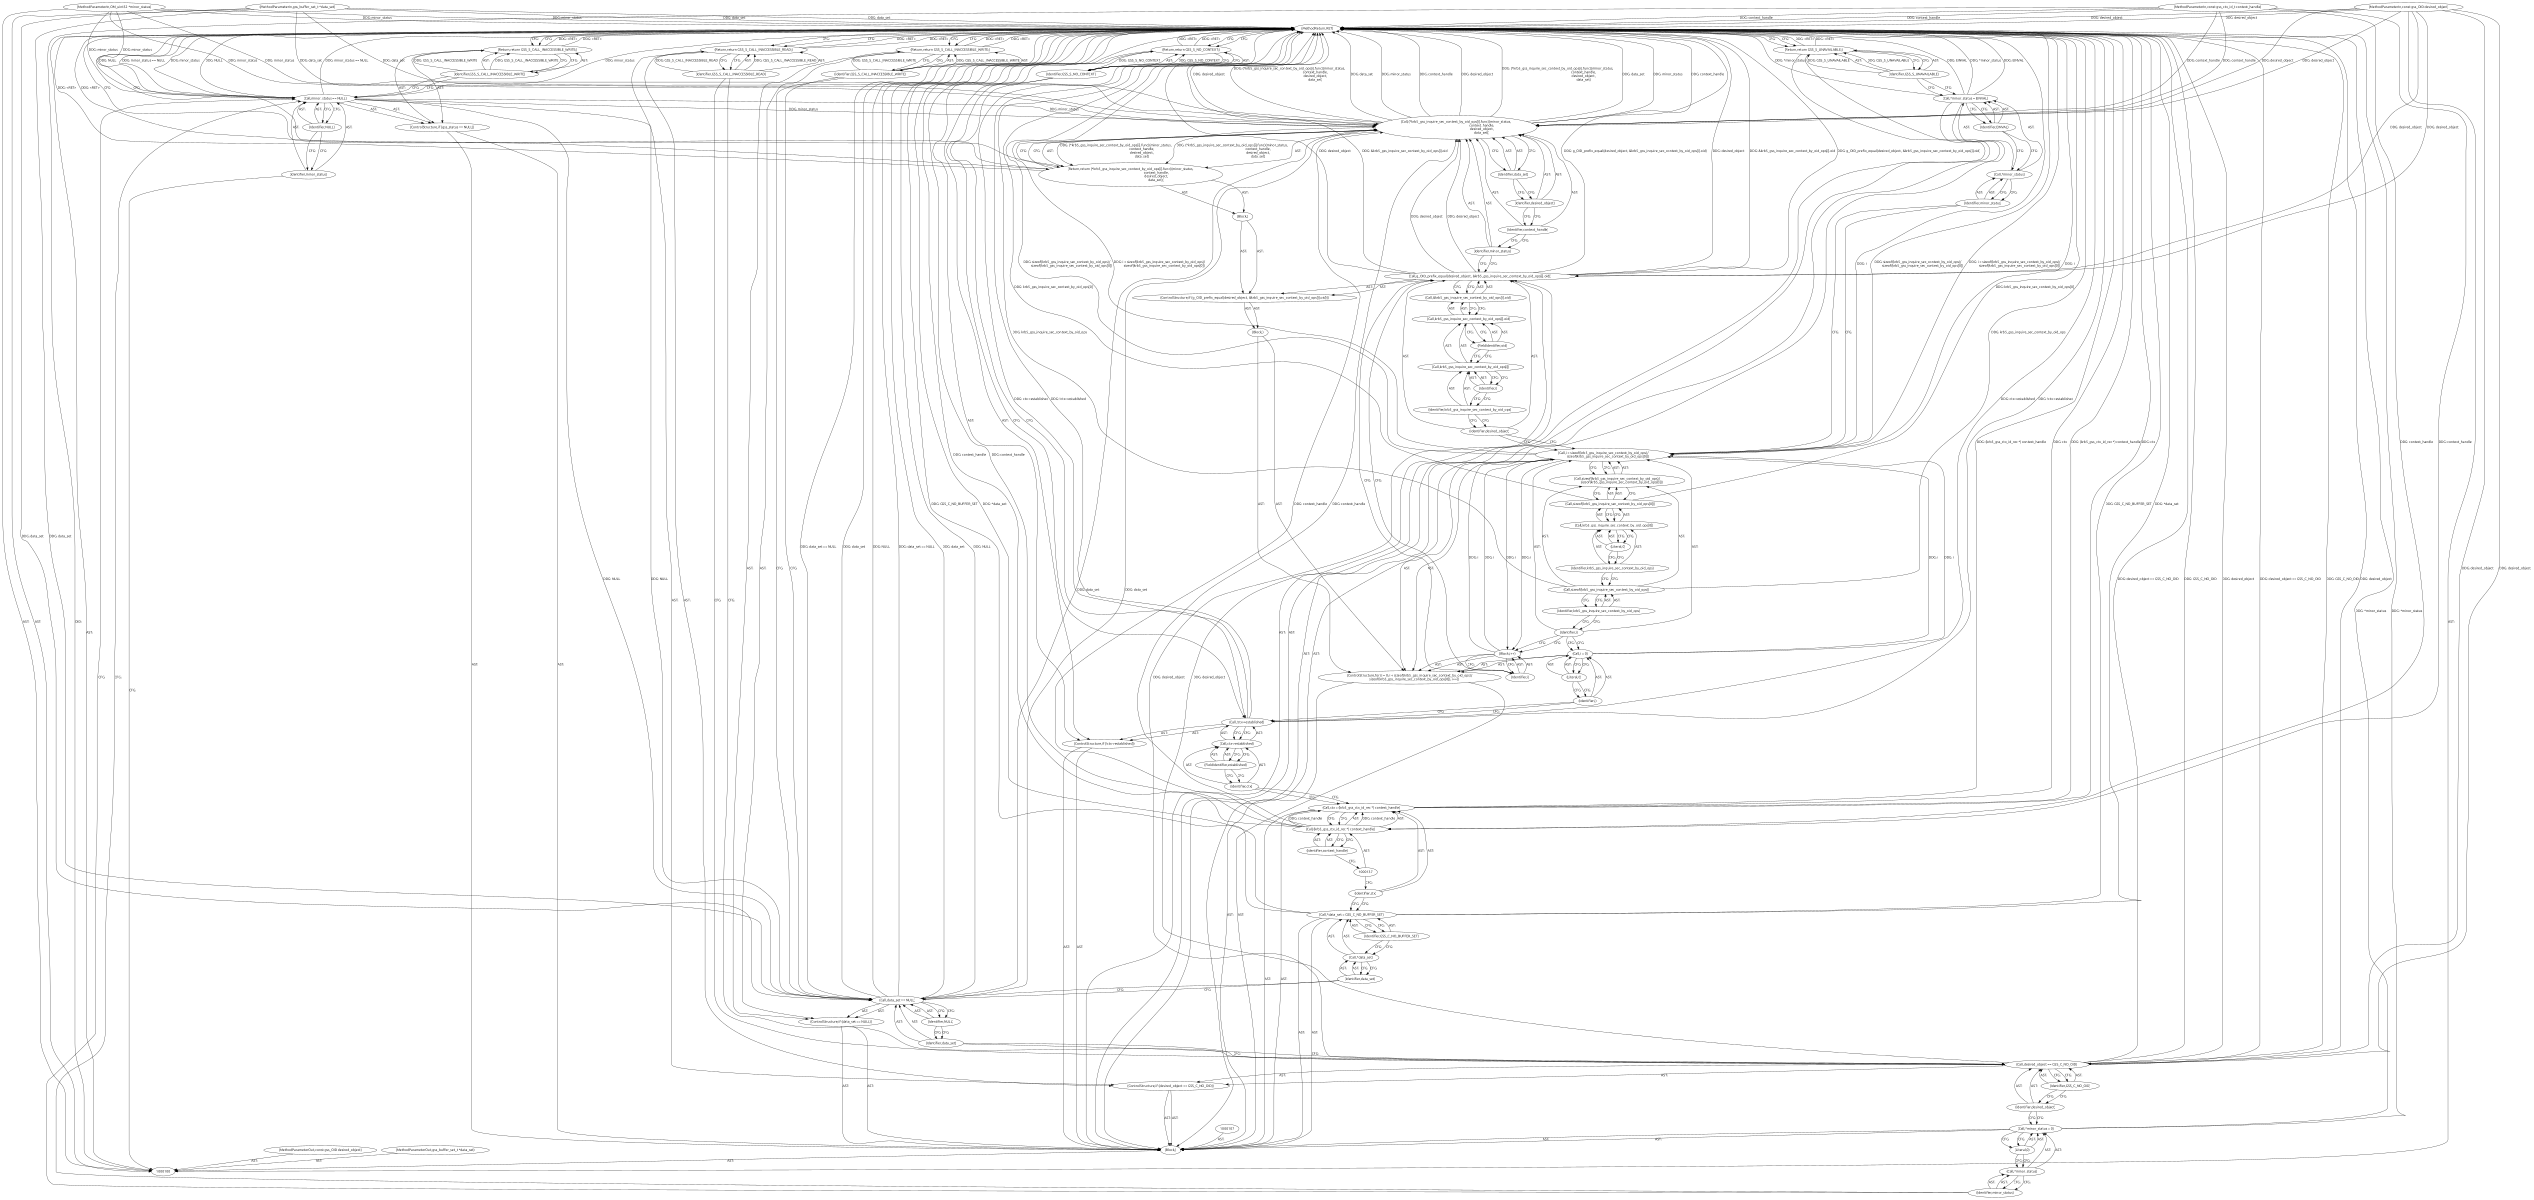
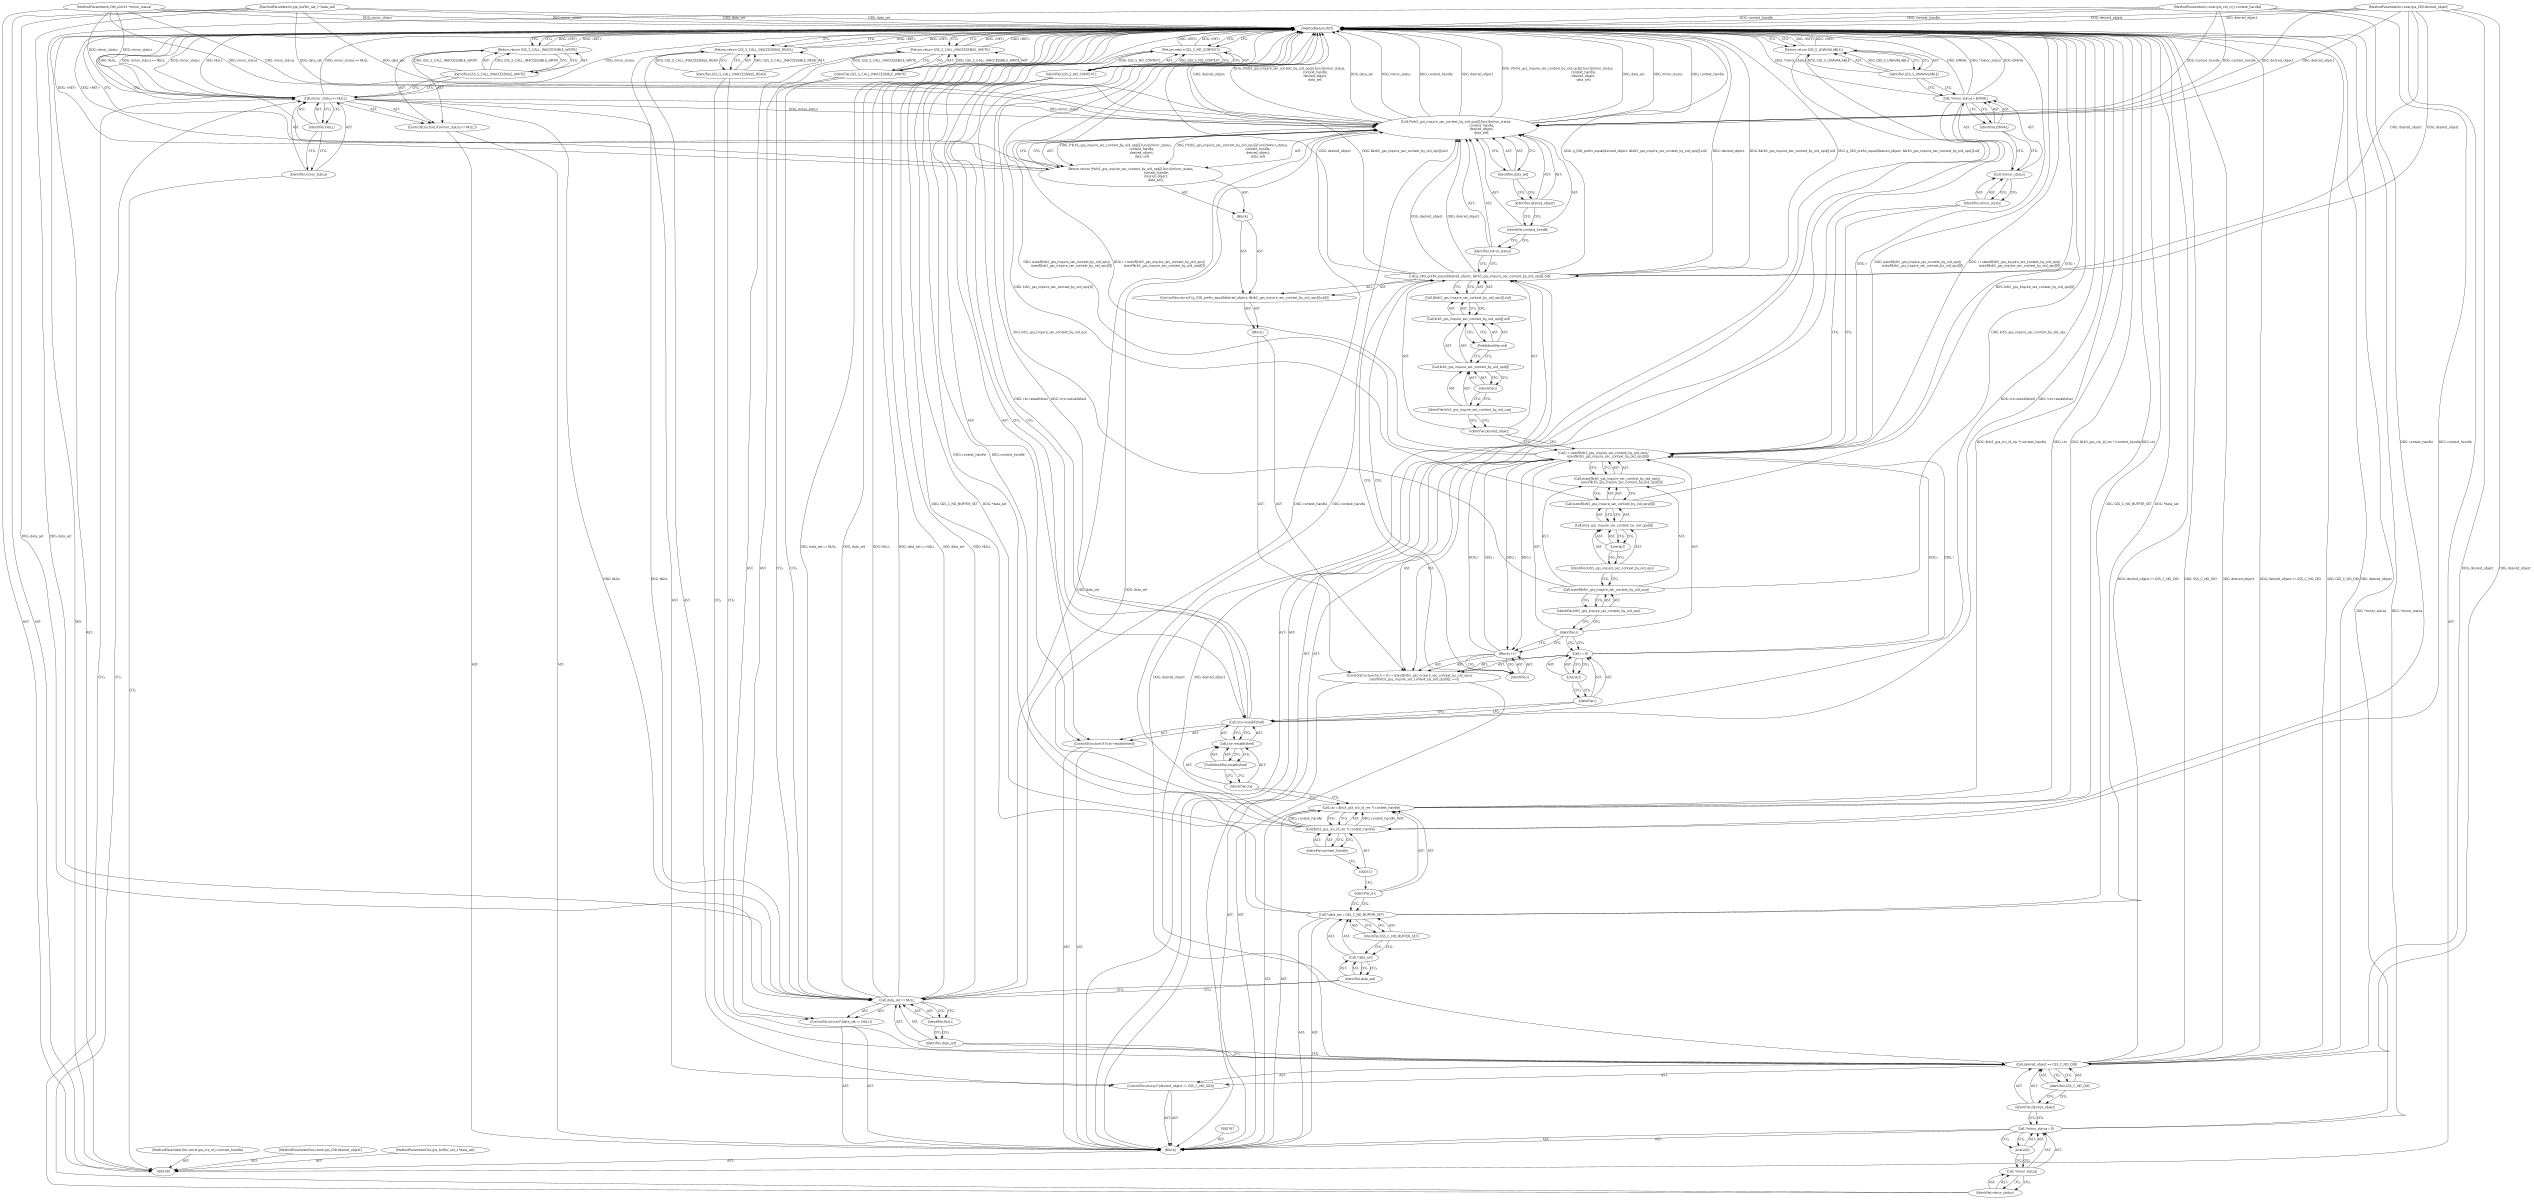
(442, 127) -> (442, 127)
none -> (198, 1150)
